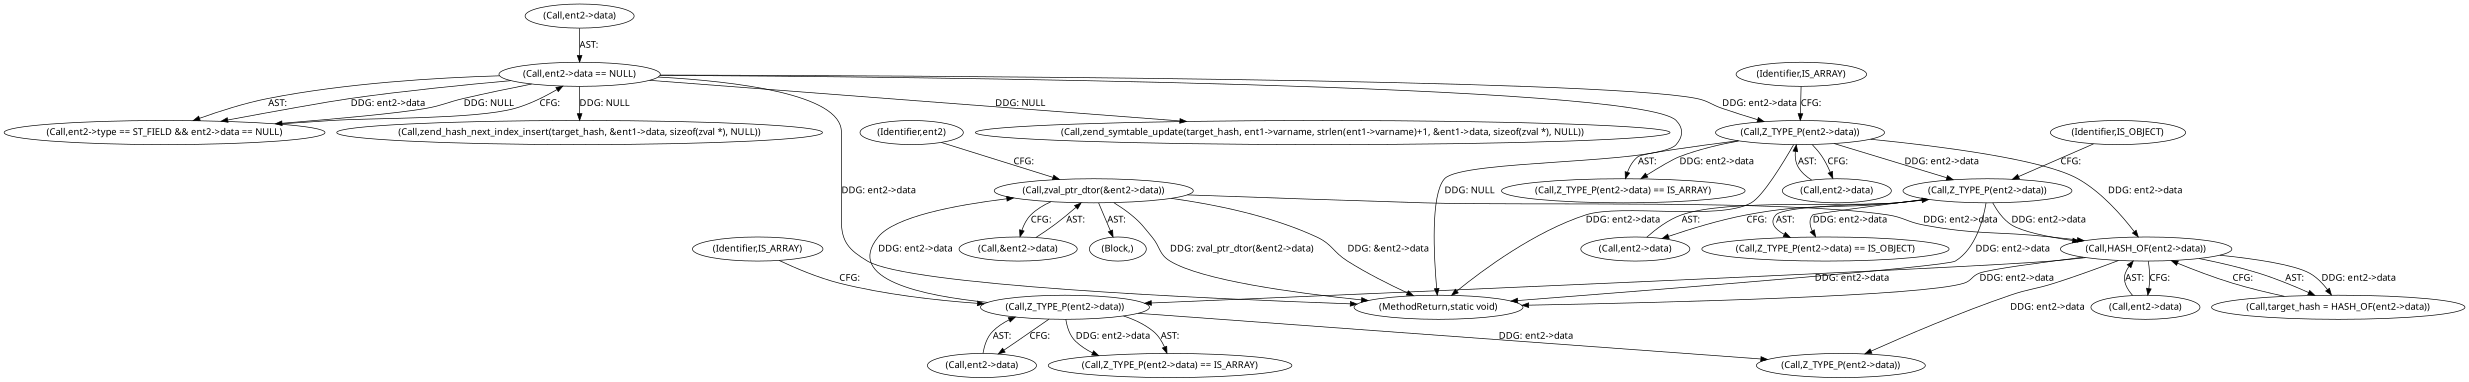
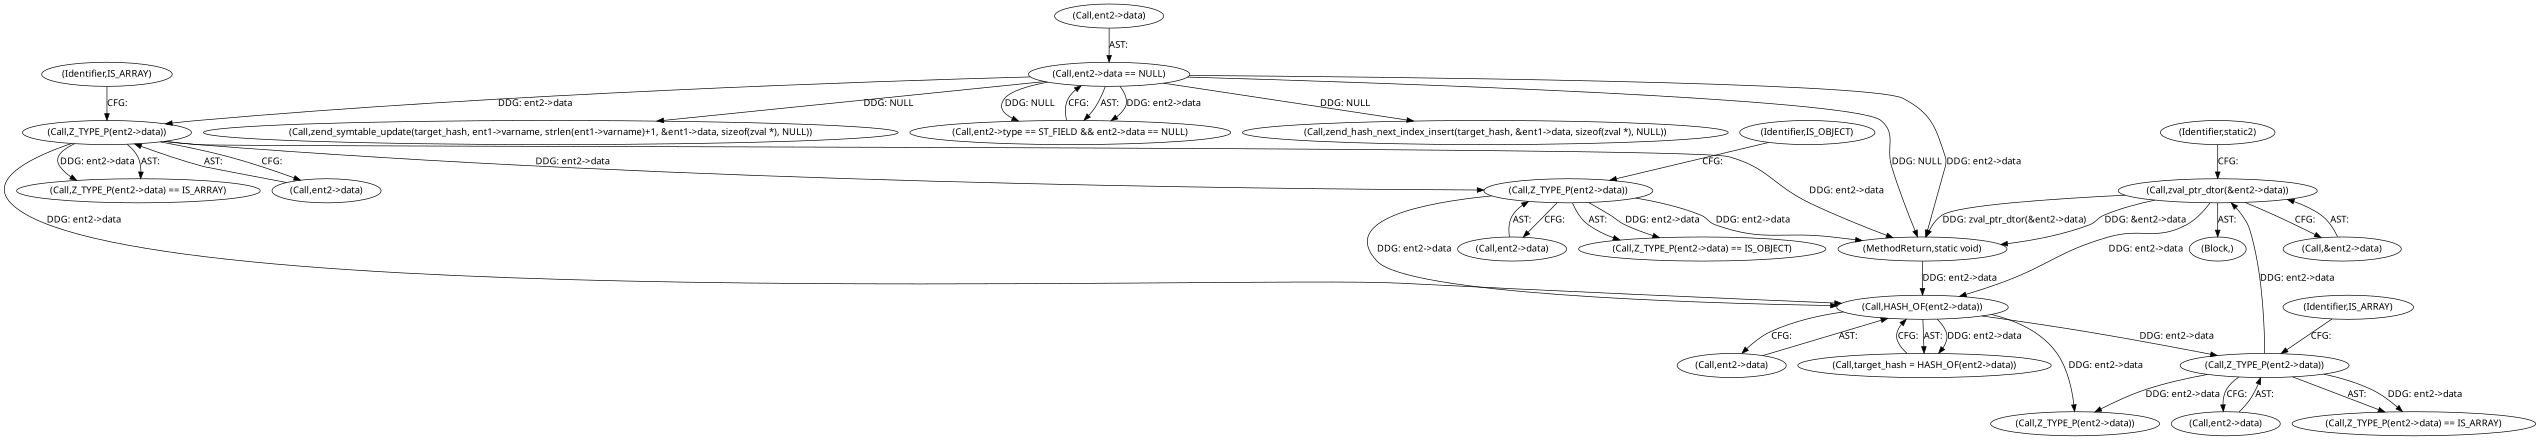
(912, 133) -> (2218, 133)
(1808, 297) -> (1923, 275)
